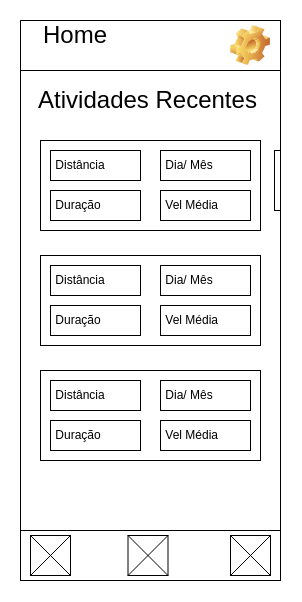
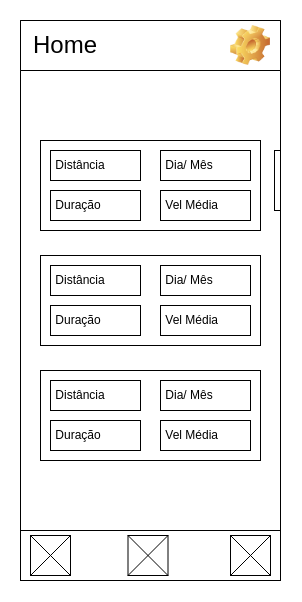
(76, 36) -> (66, 46)
(148, 101) -> none
